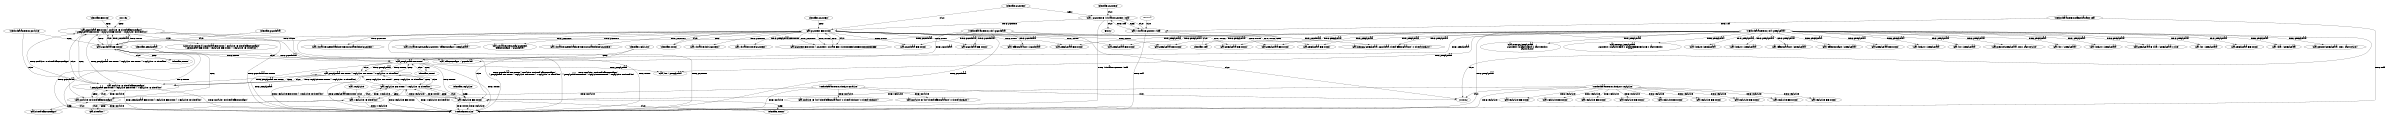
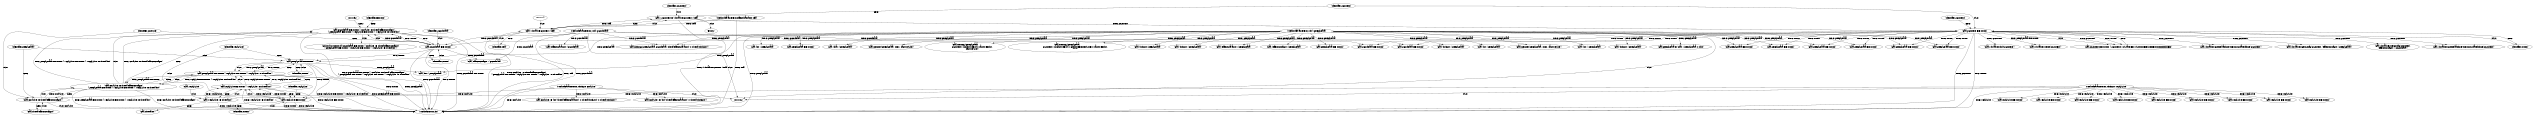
(25, 31) -> (147, 31)
(215, 103) -> none
(117, 106) -> (66, 106)
